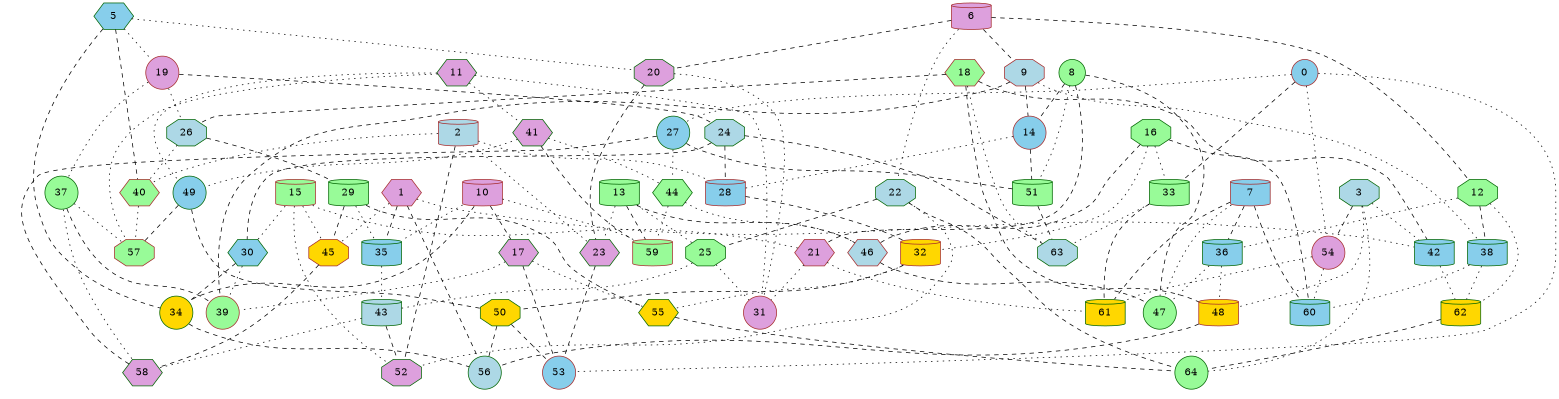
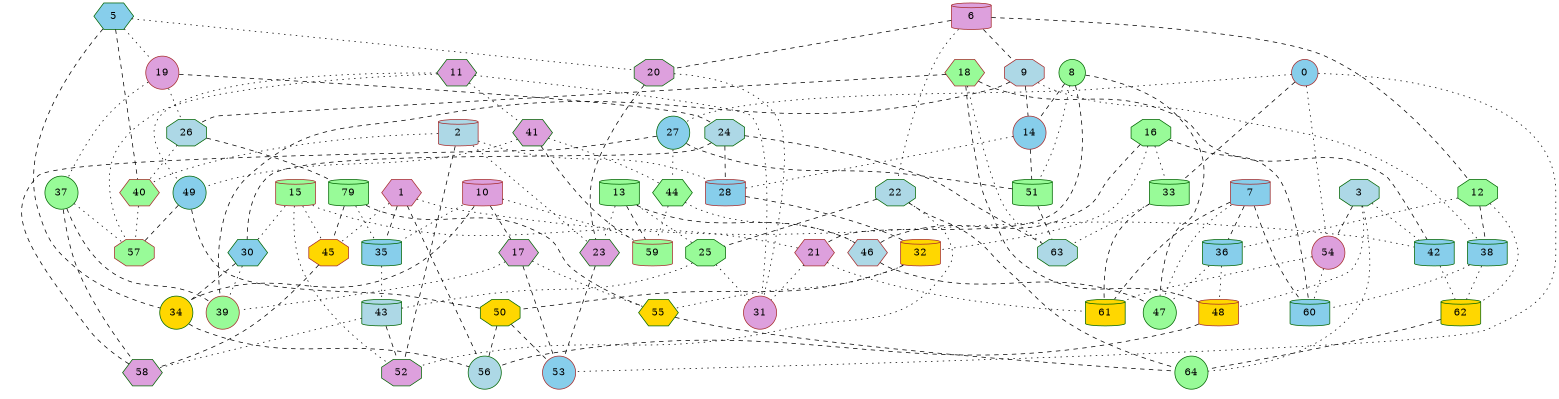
(349, 193) -> (349, 193)
(87, 289) -> (87, 289)
